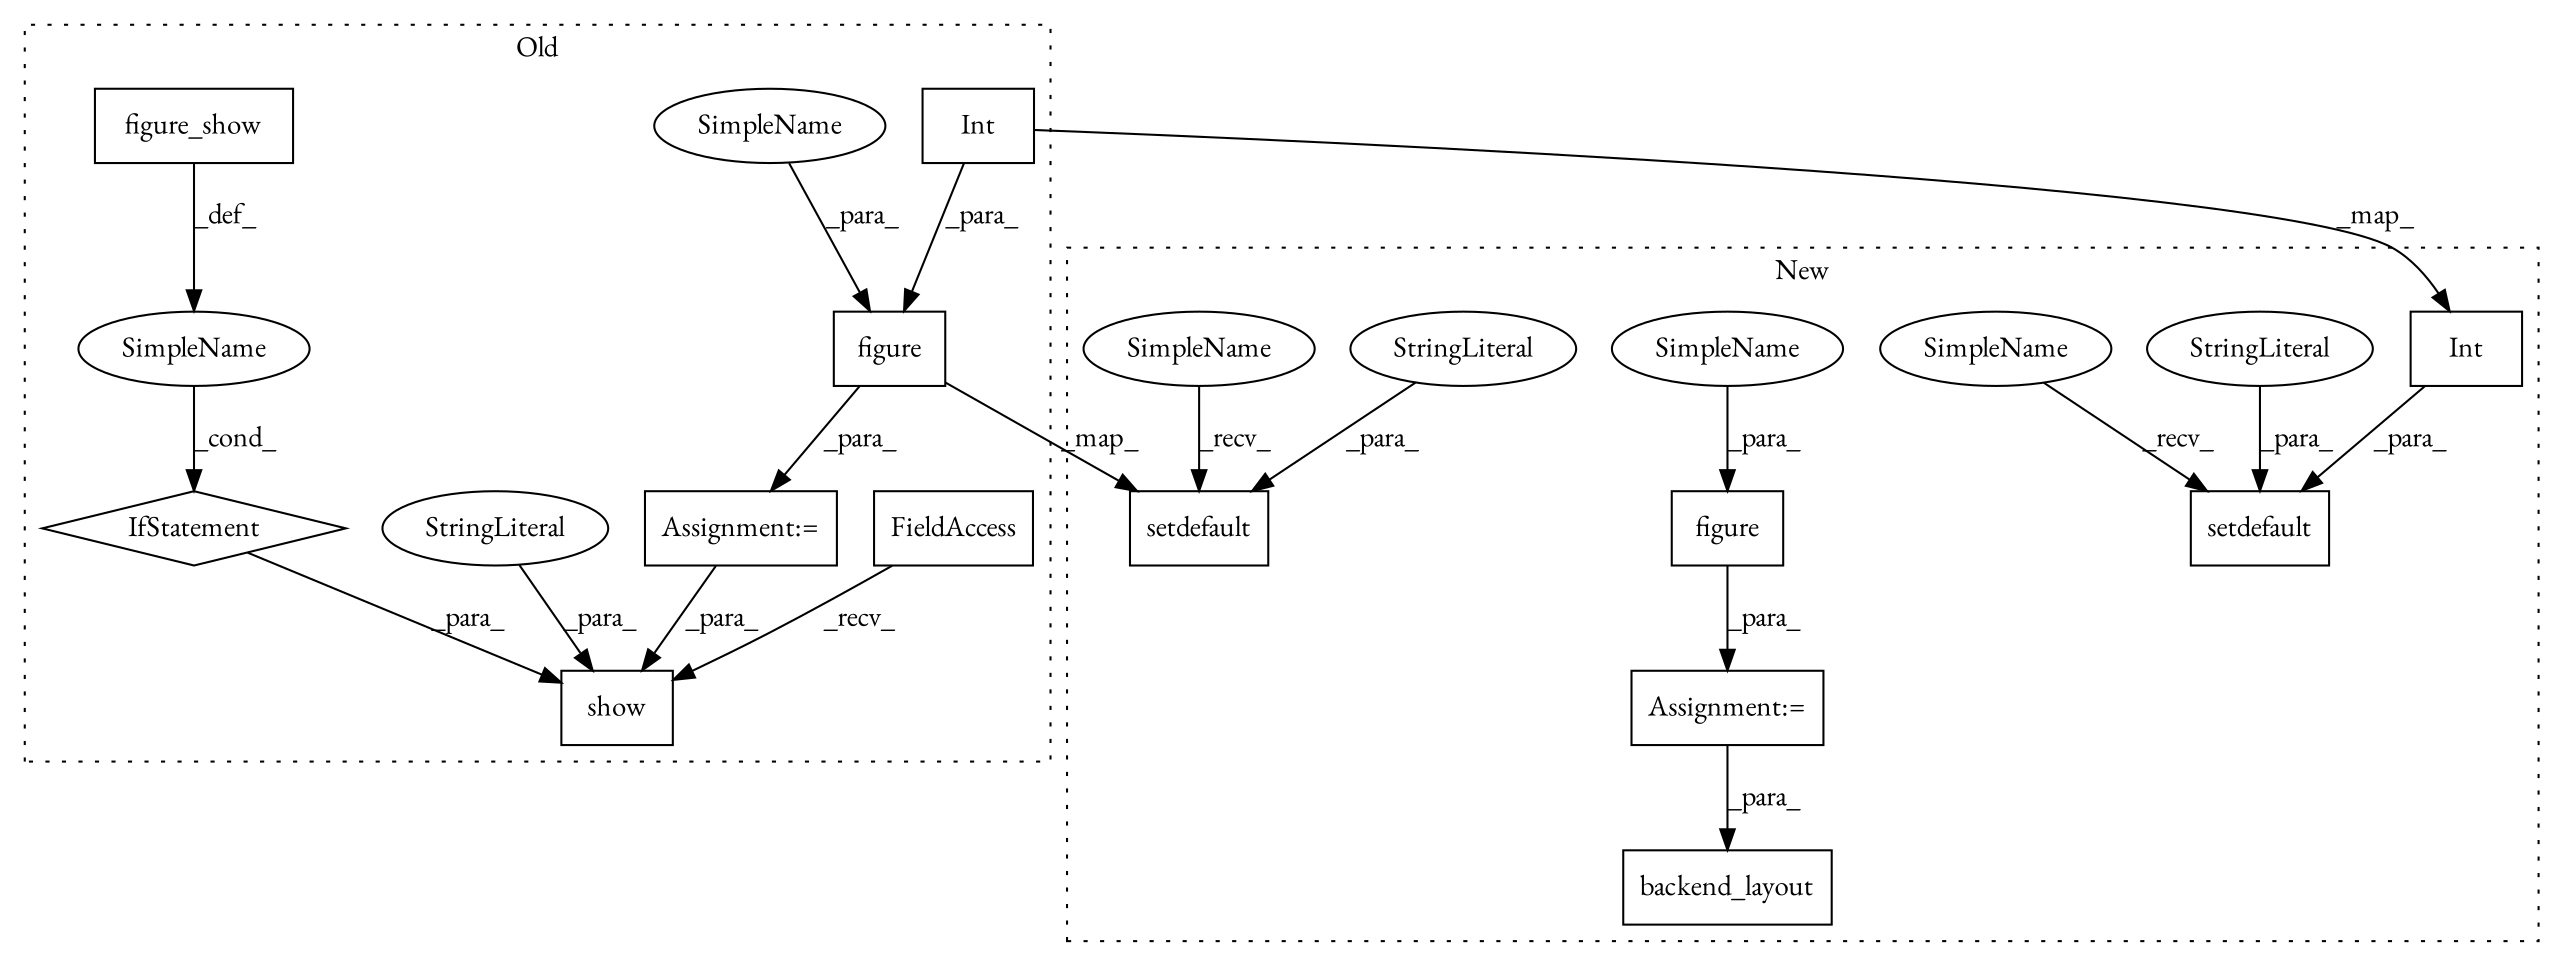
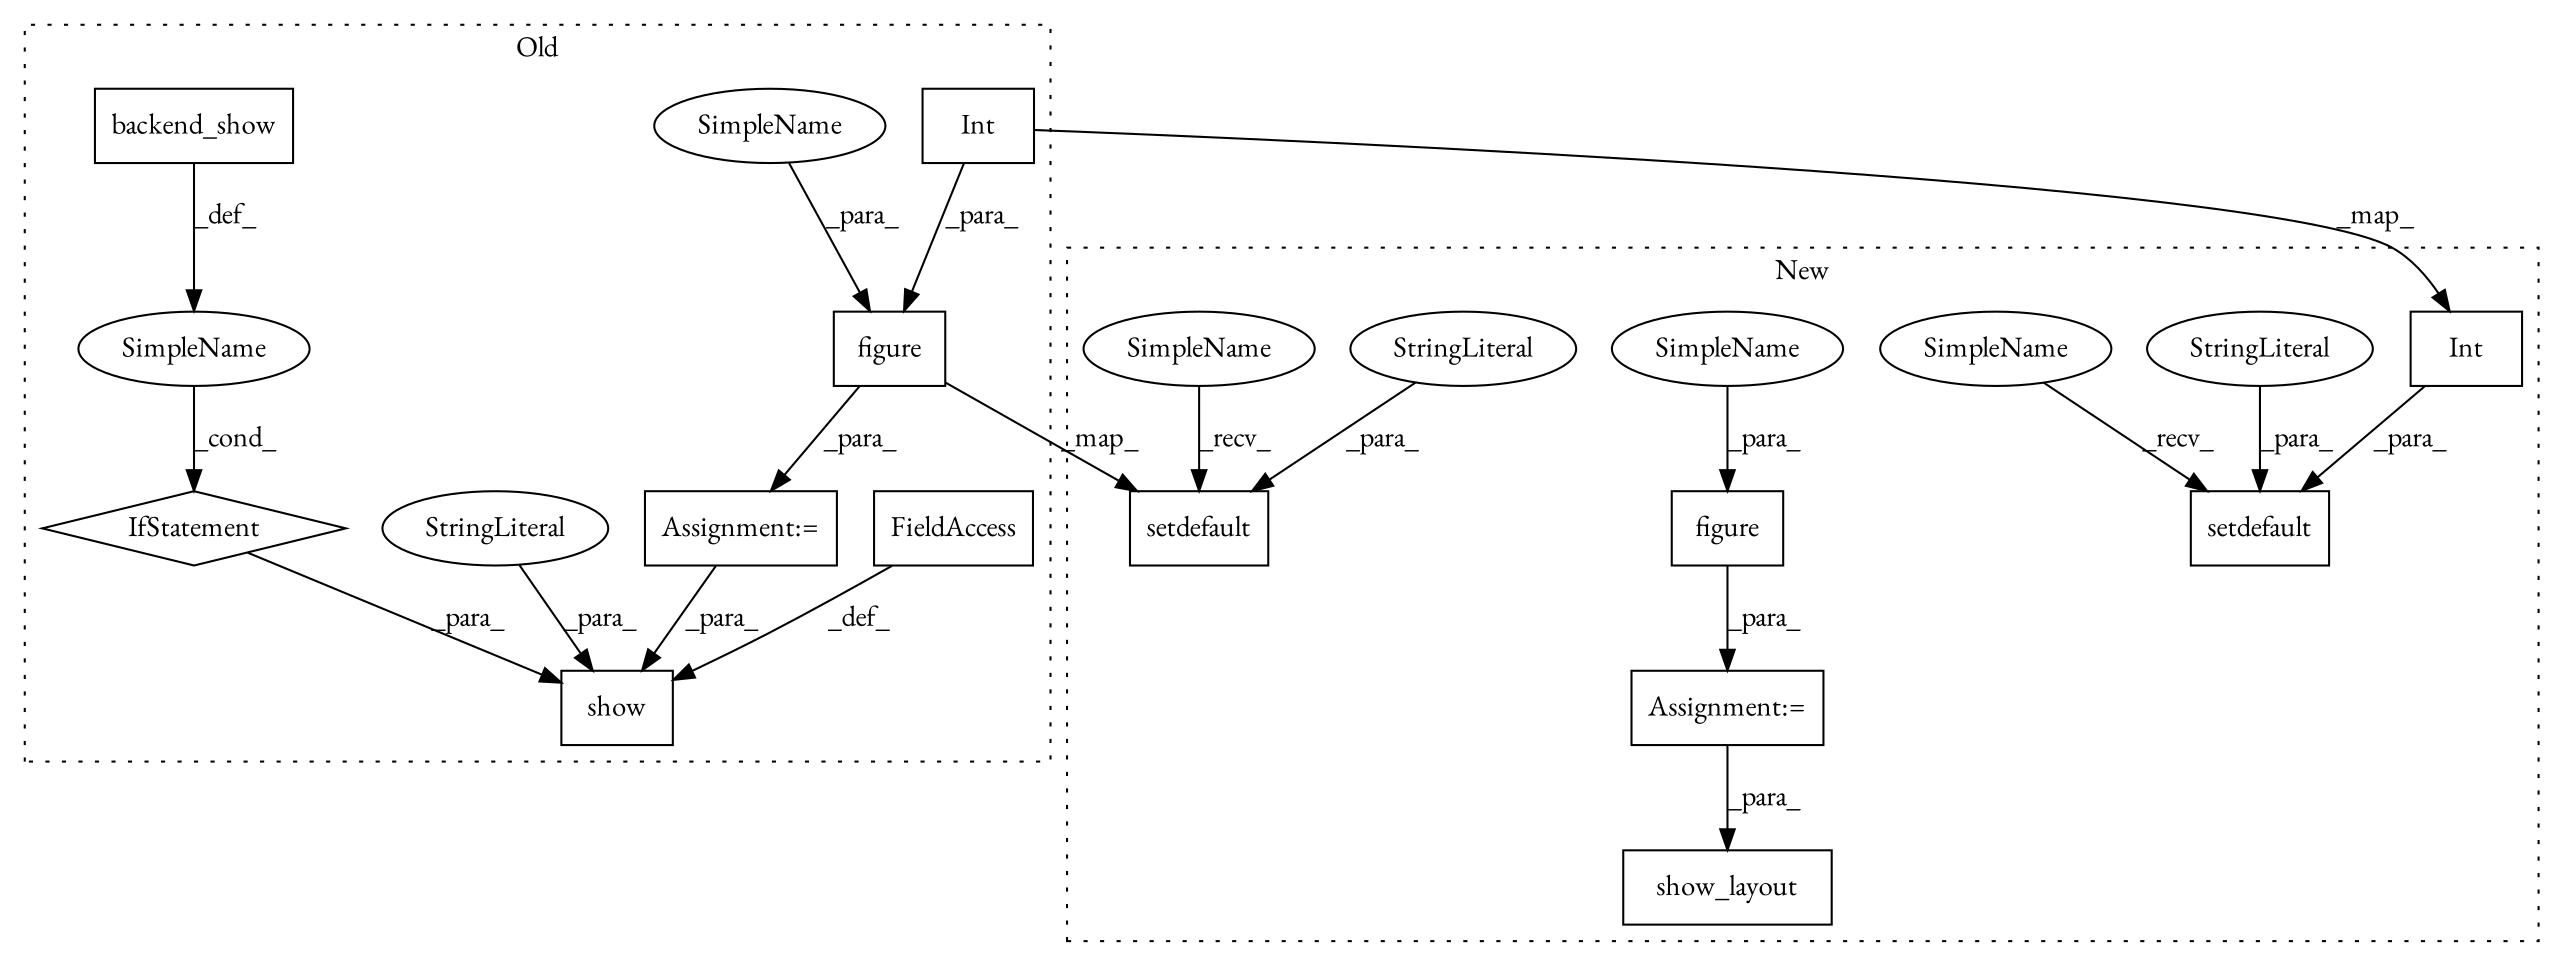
(194, 126) -> (194, 126)
(860, 618) -> (860, 618)
(1727, 887) -> (1727, 887)
